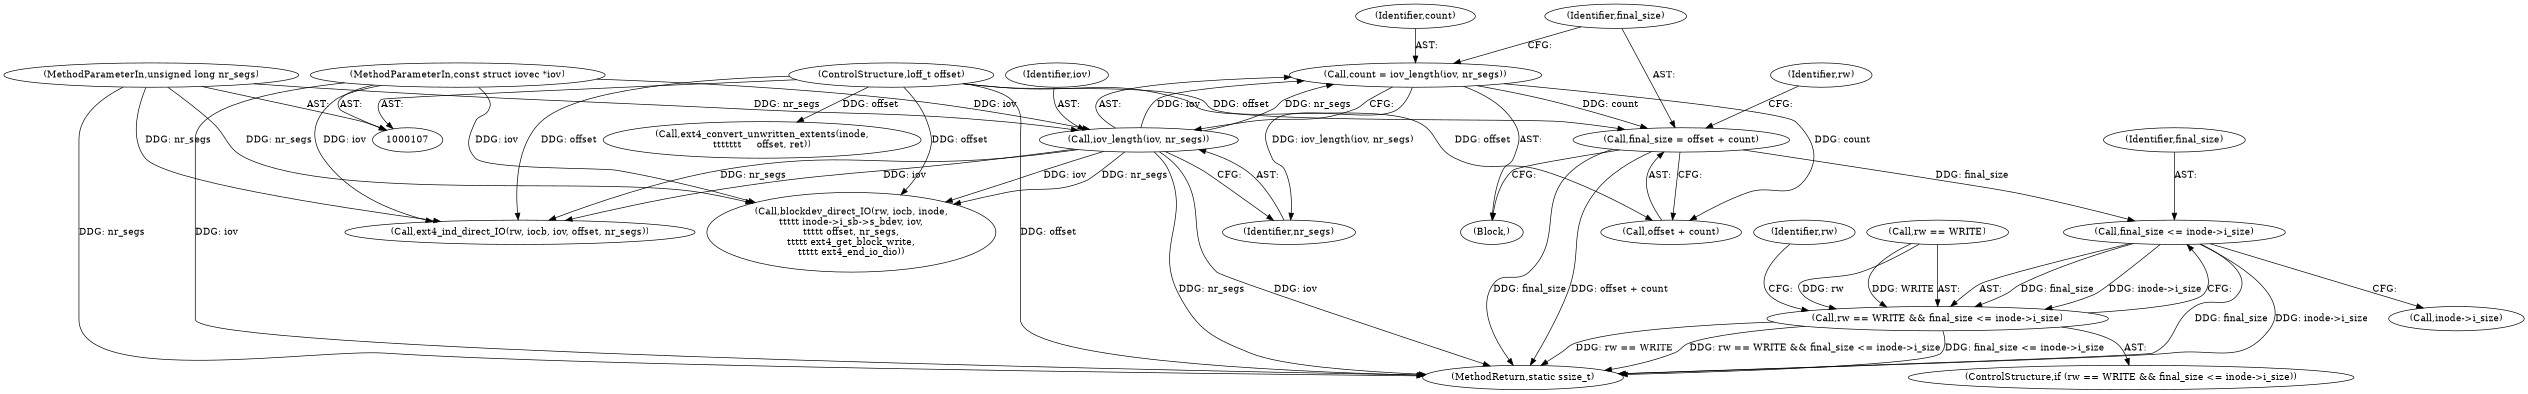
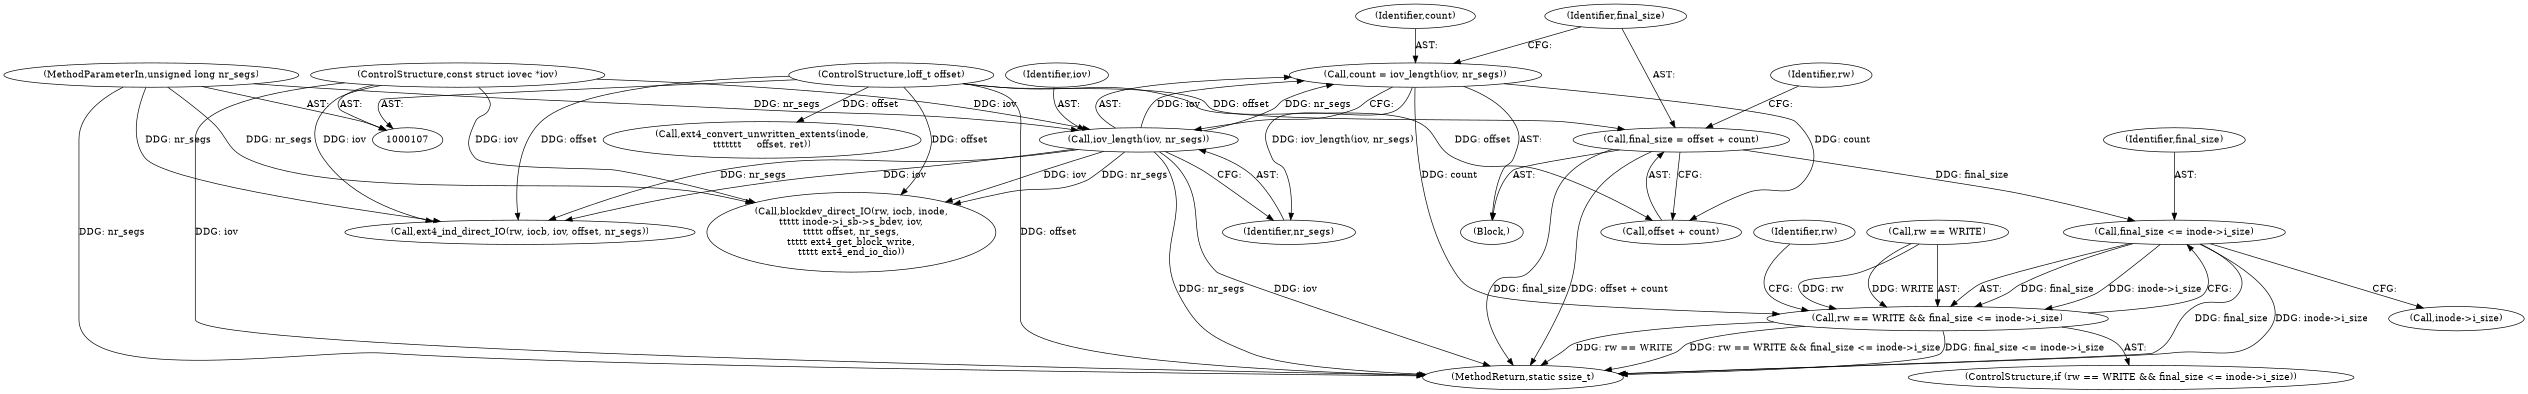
(458, 75) -> (458, 75)
(1560, 103) -> (1514, 299)
(1526, 175) -> (1526, 175)
